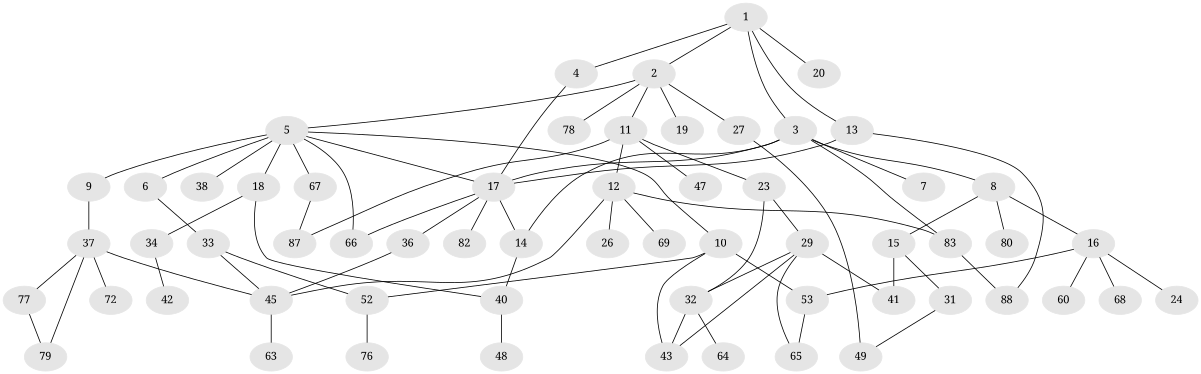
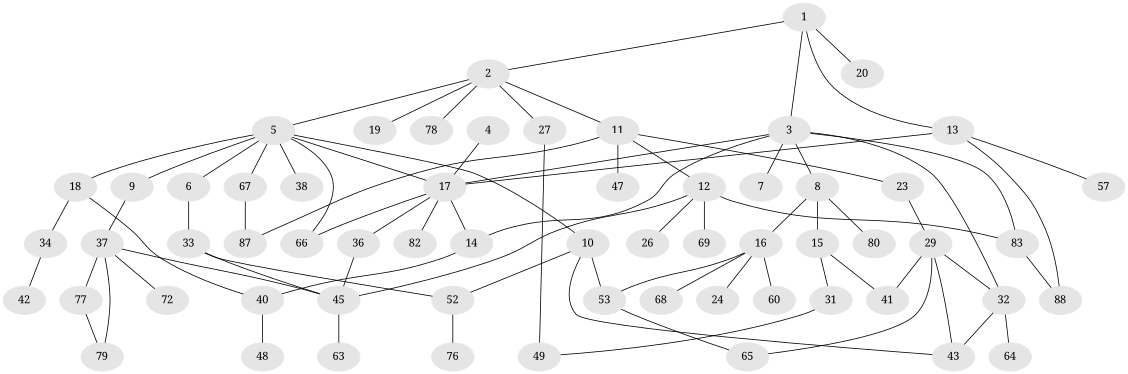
(661, 46) -> none
none -> (1104, 187)
(750, 256) -> (932, 174)
